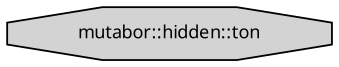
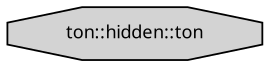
(170, 34) -> (135, 34)
